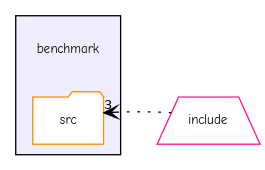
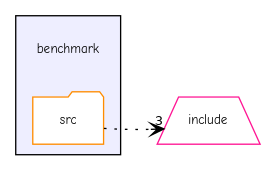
(144, 112) -> (129, 129)
